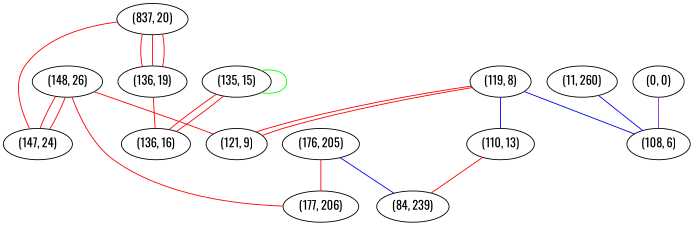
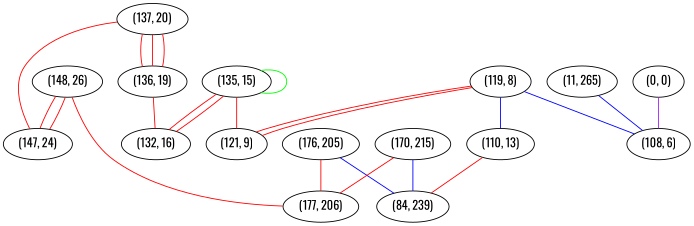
(152, 19) -> (152, 19)
(582, 82) -> (582, 82)
(148, 110) -> (237, 113)
(156, 144) -> (156, 144)
none -> (413, 144)
